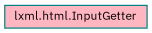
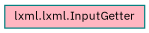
(76, 17) -> (75, 17)
